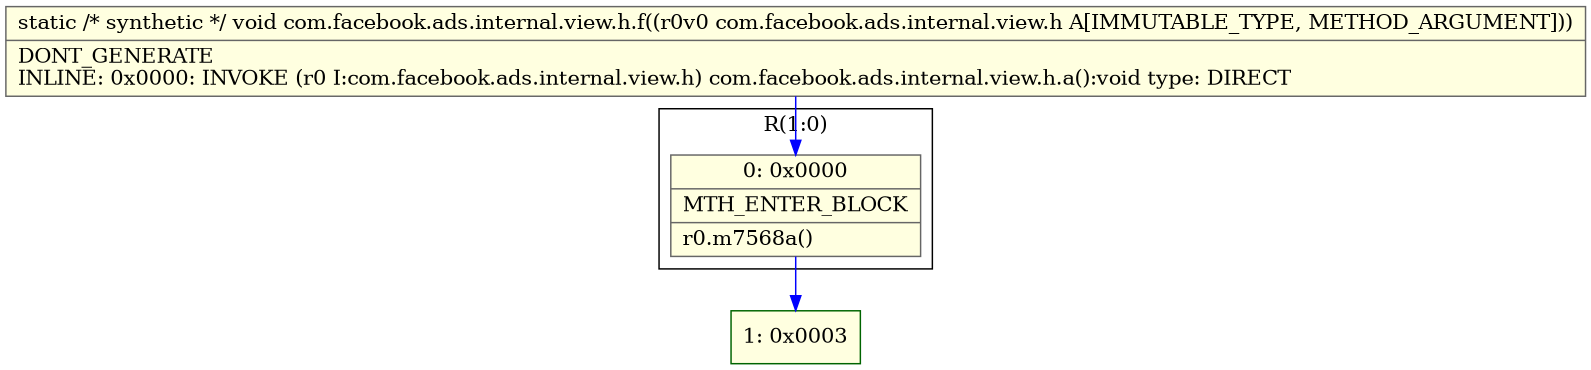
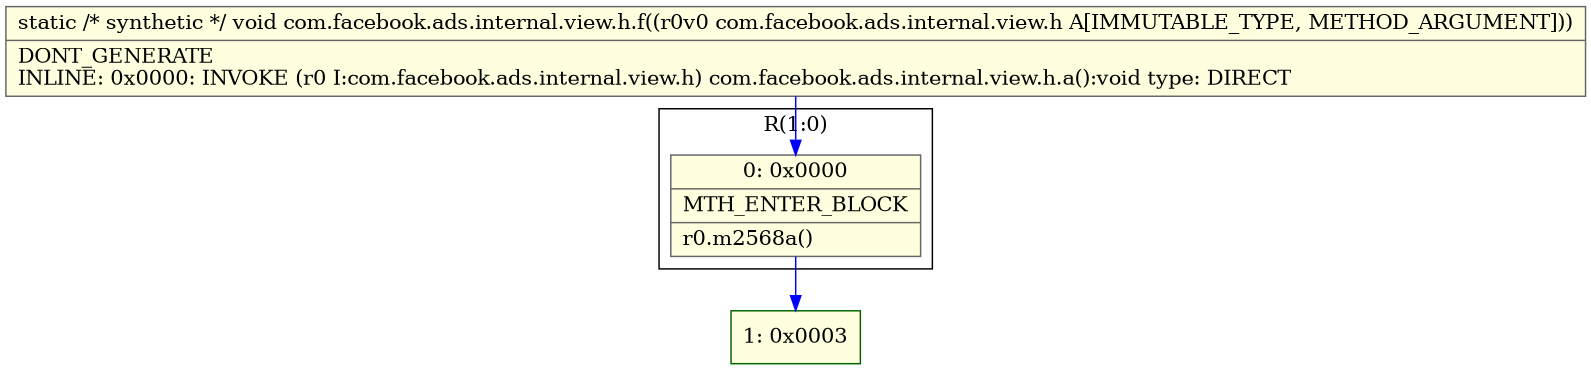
(748, 239) -> (748, 239)
